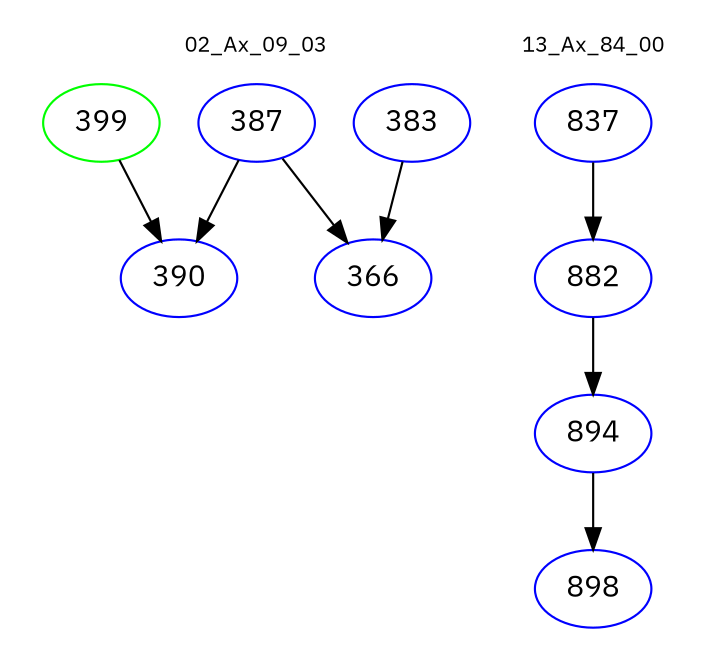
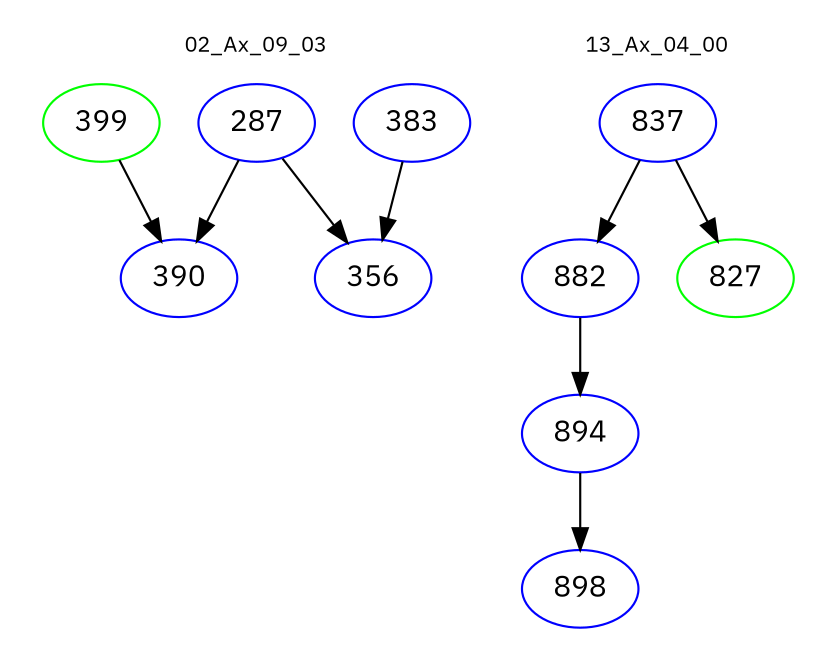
(594, 46) -> (658, 46)
(257, 123) -> (257, 123)
(373, 278) -> (373, 278)
none -> (736, 278)
